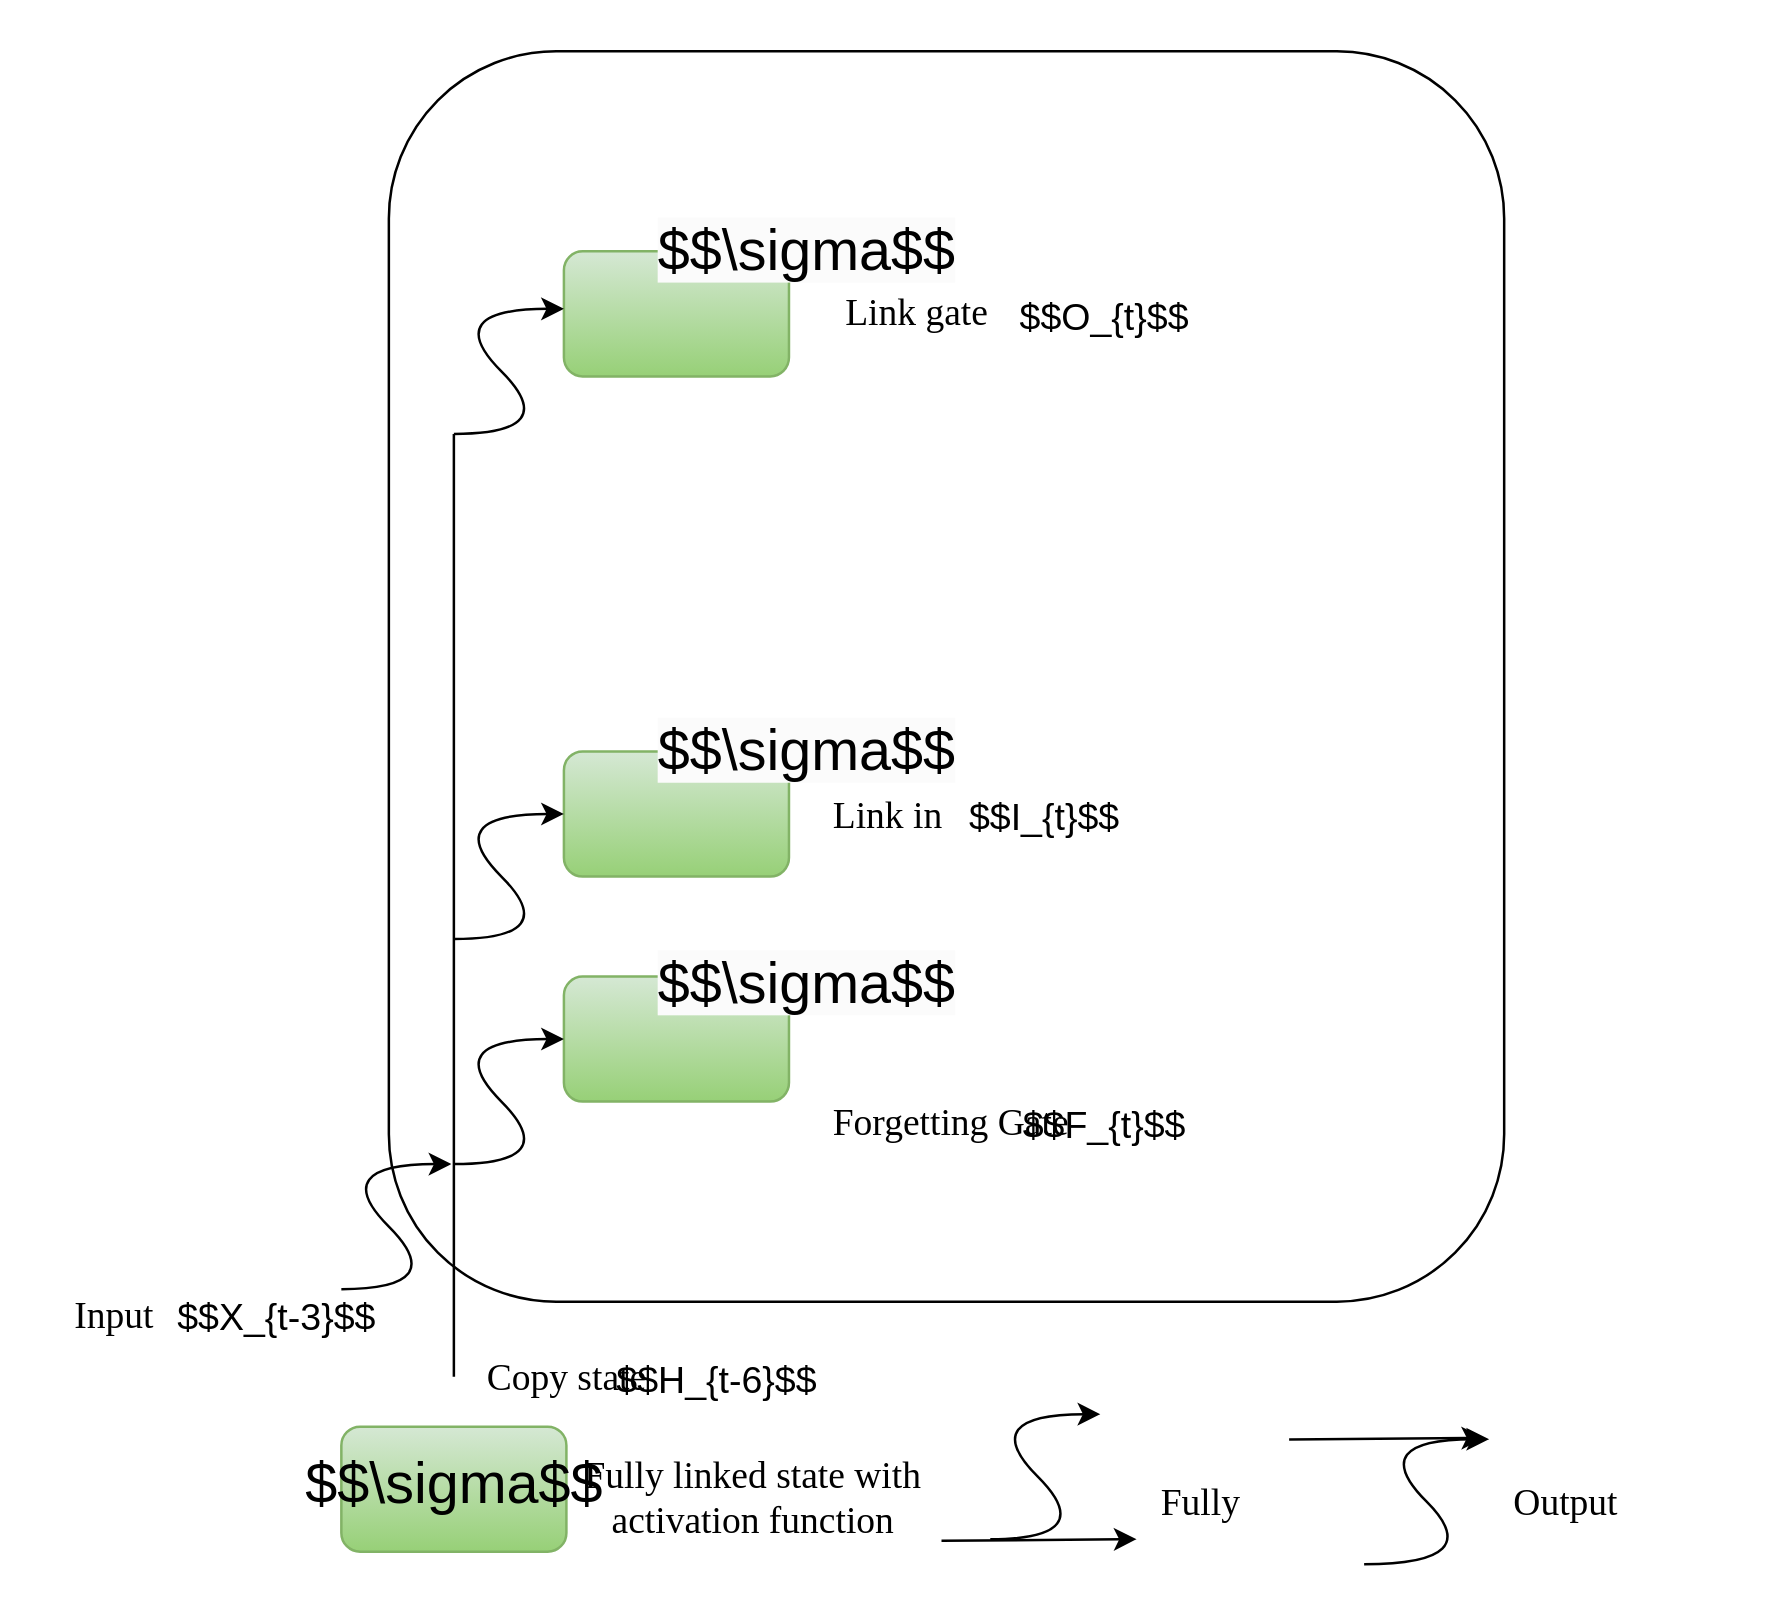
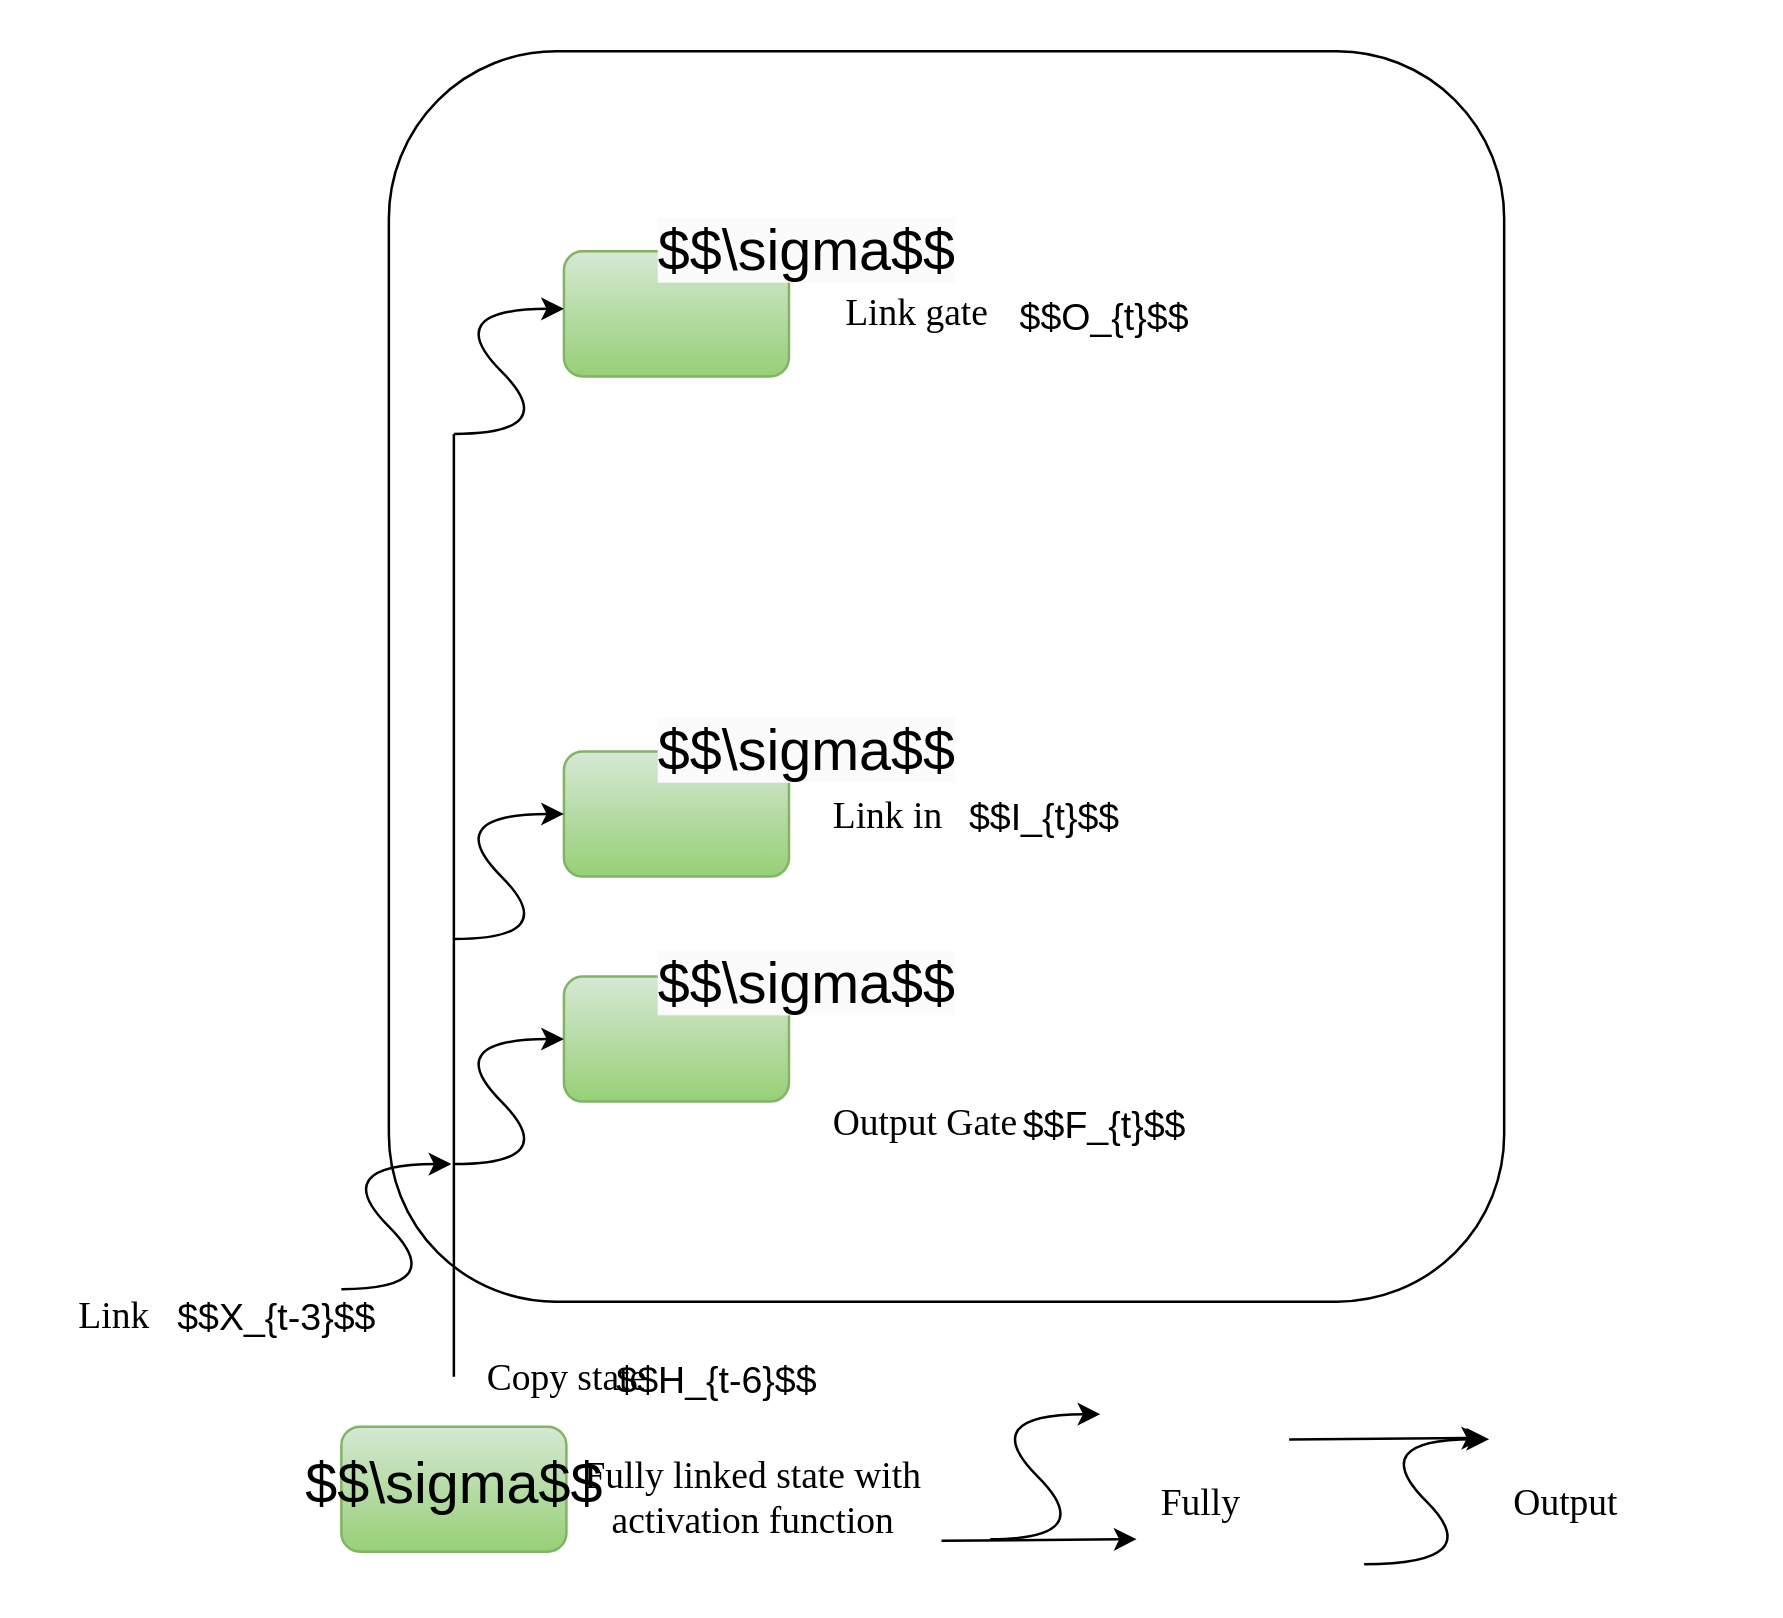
(981, 1146) -> (944, 1124)
(115, 1314) -> (115, 1314)
